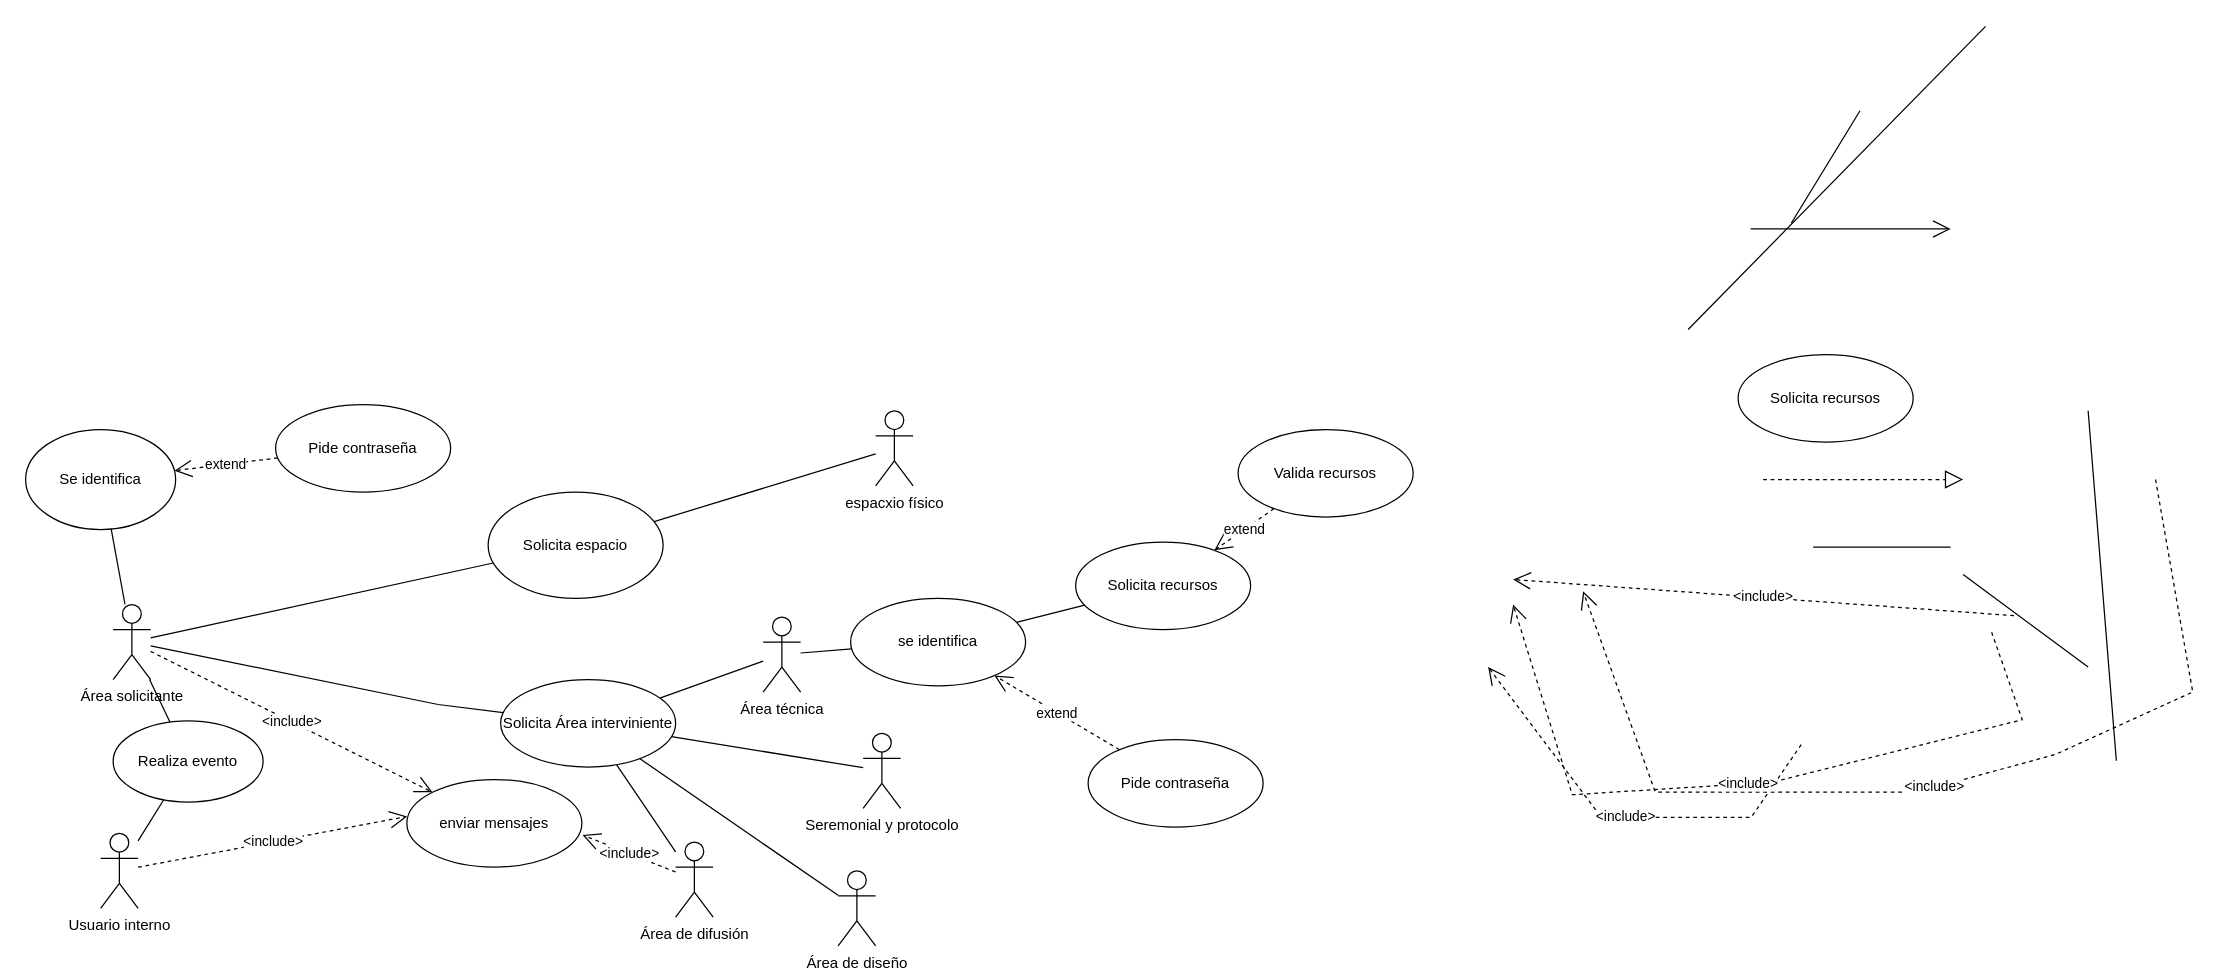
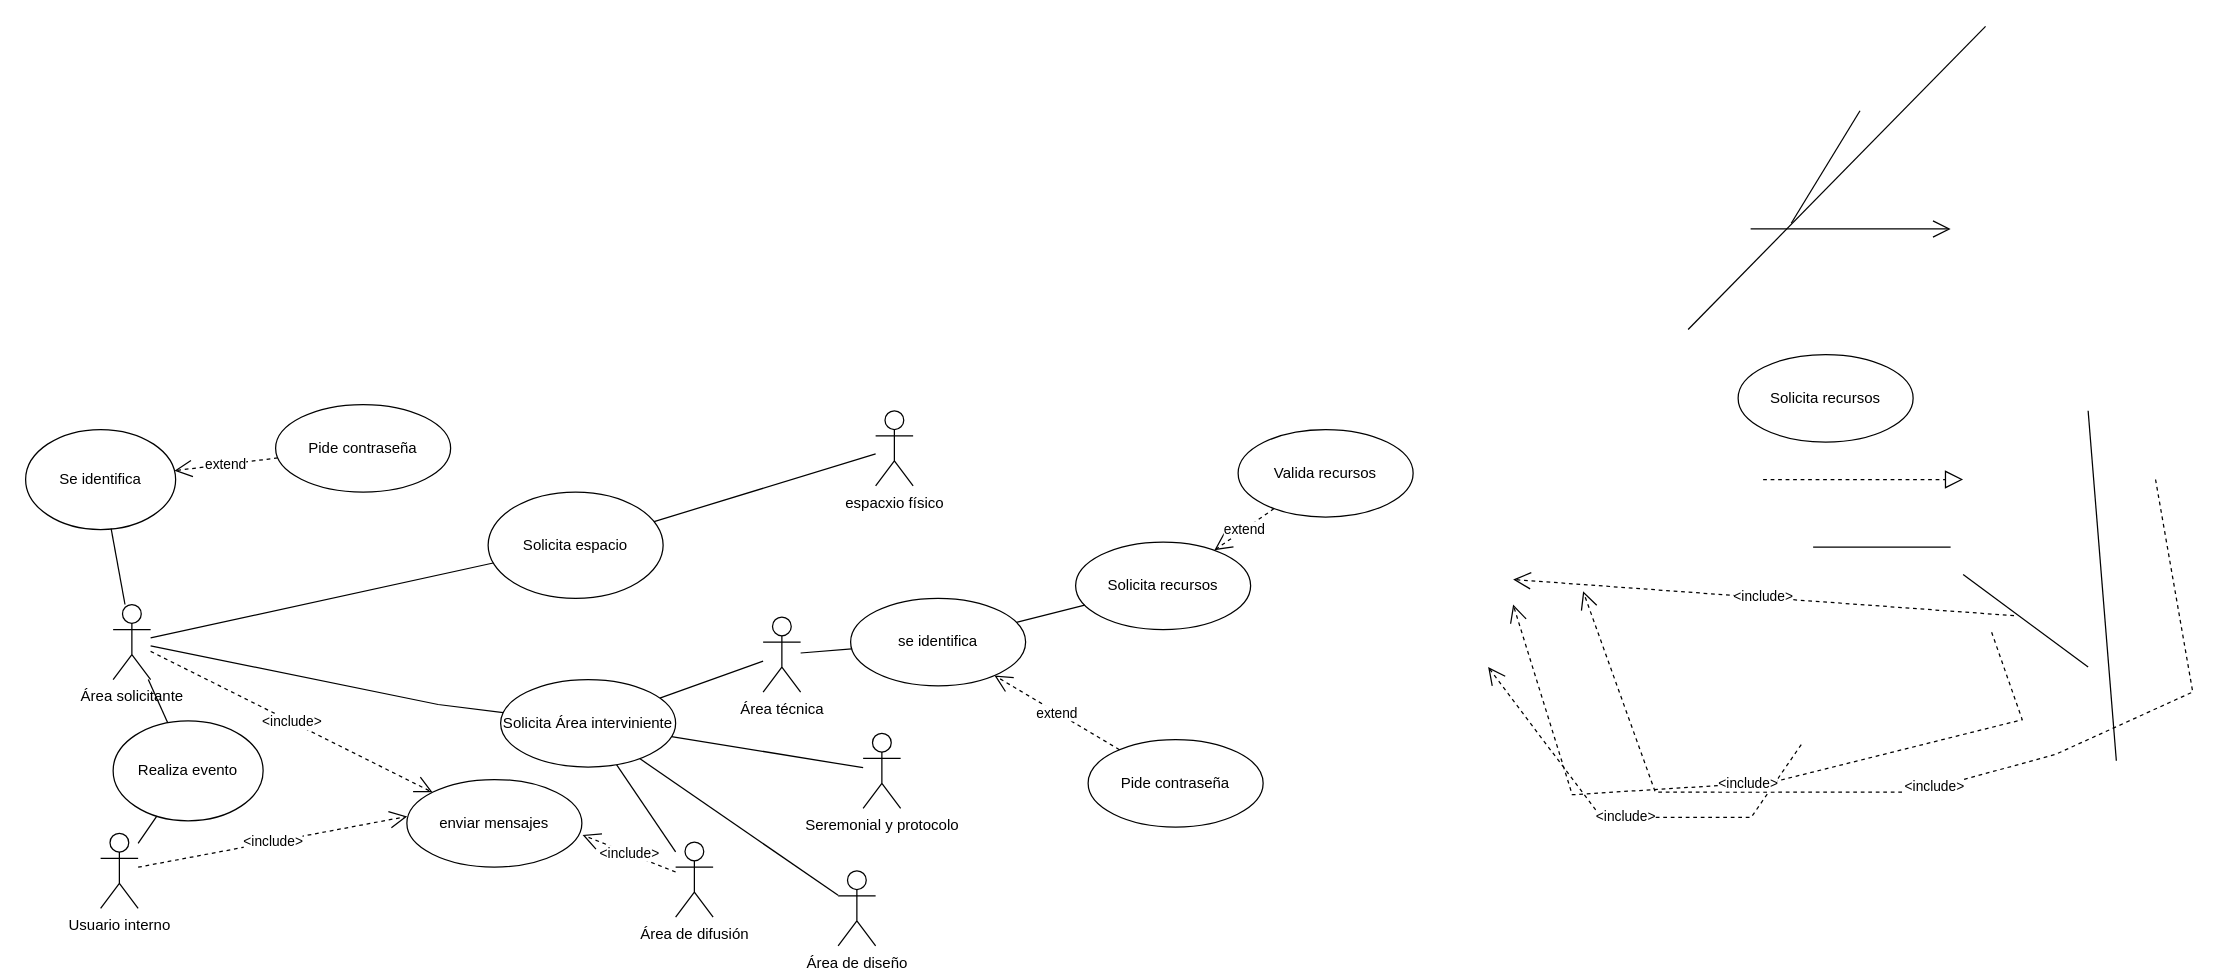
(188, 761) -> (188, 771)
